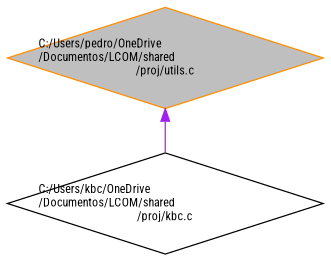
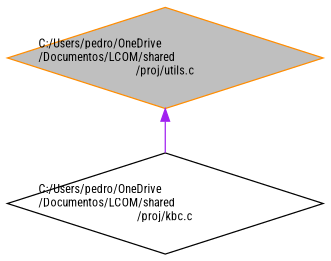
(165, 204) -> (165, 204)
